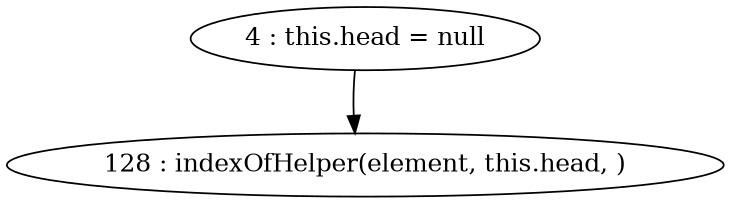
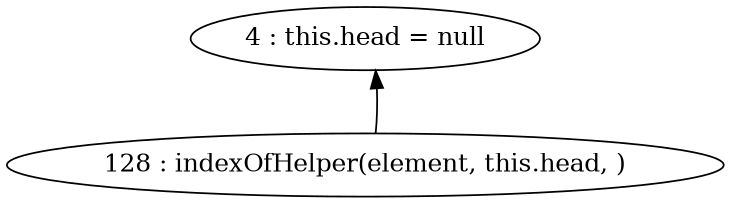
(354, 93) -> (377, 111)
